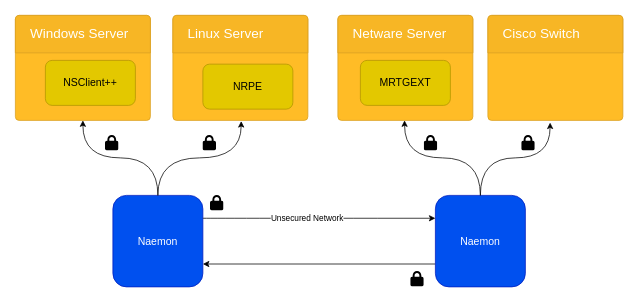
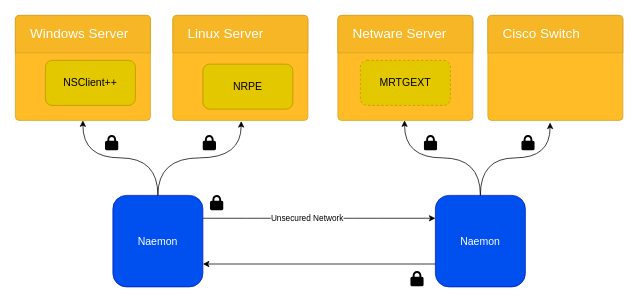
(405, 83) -> (405, 83)
